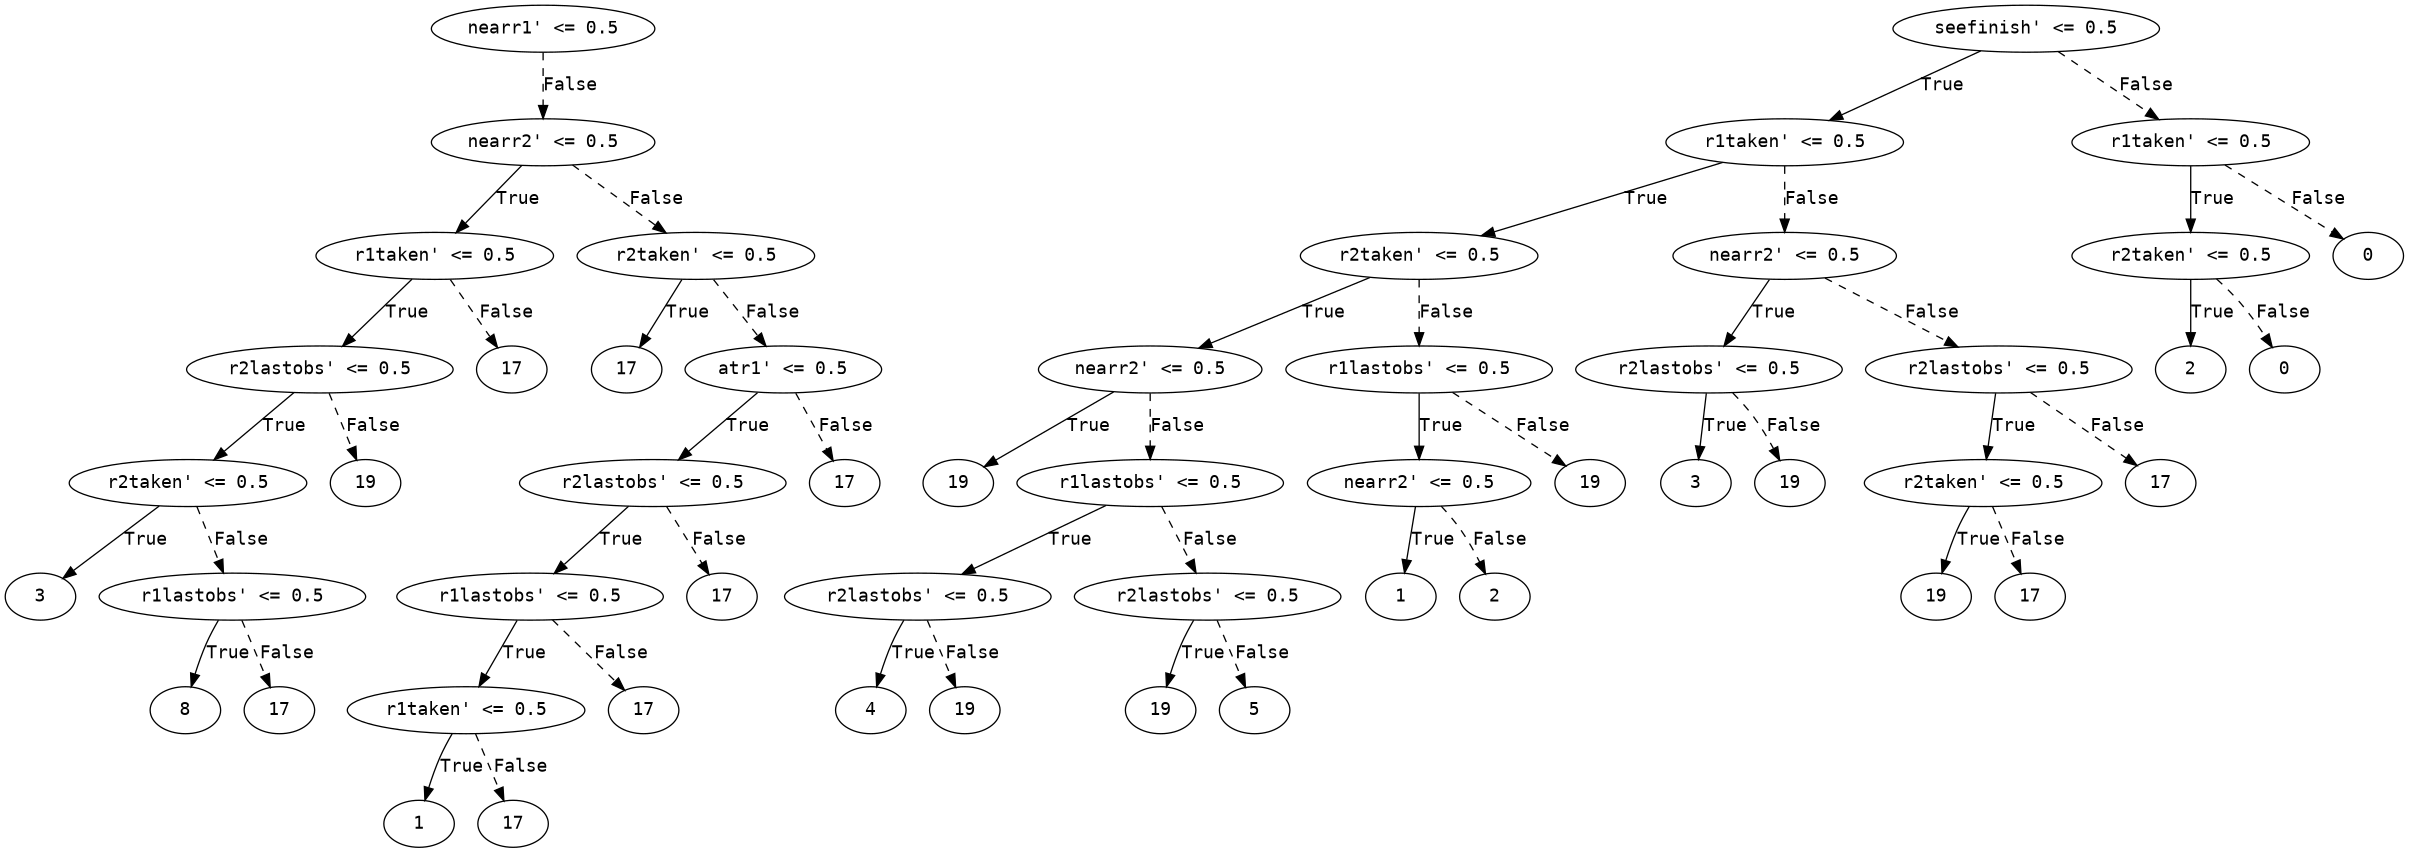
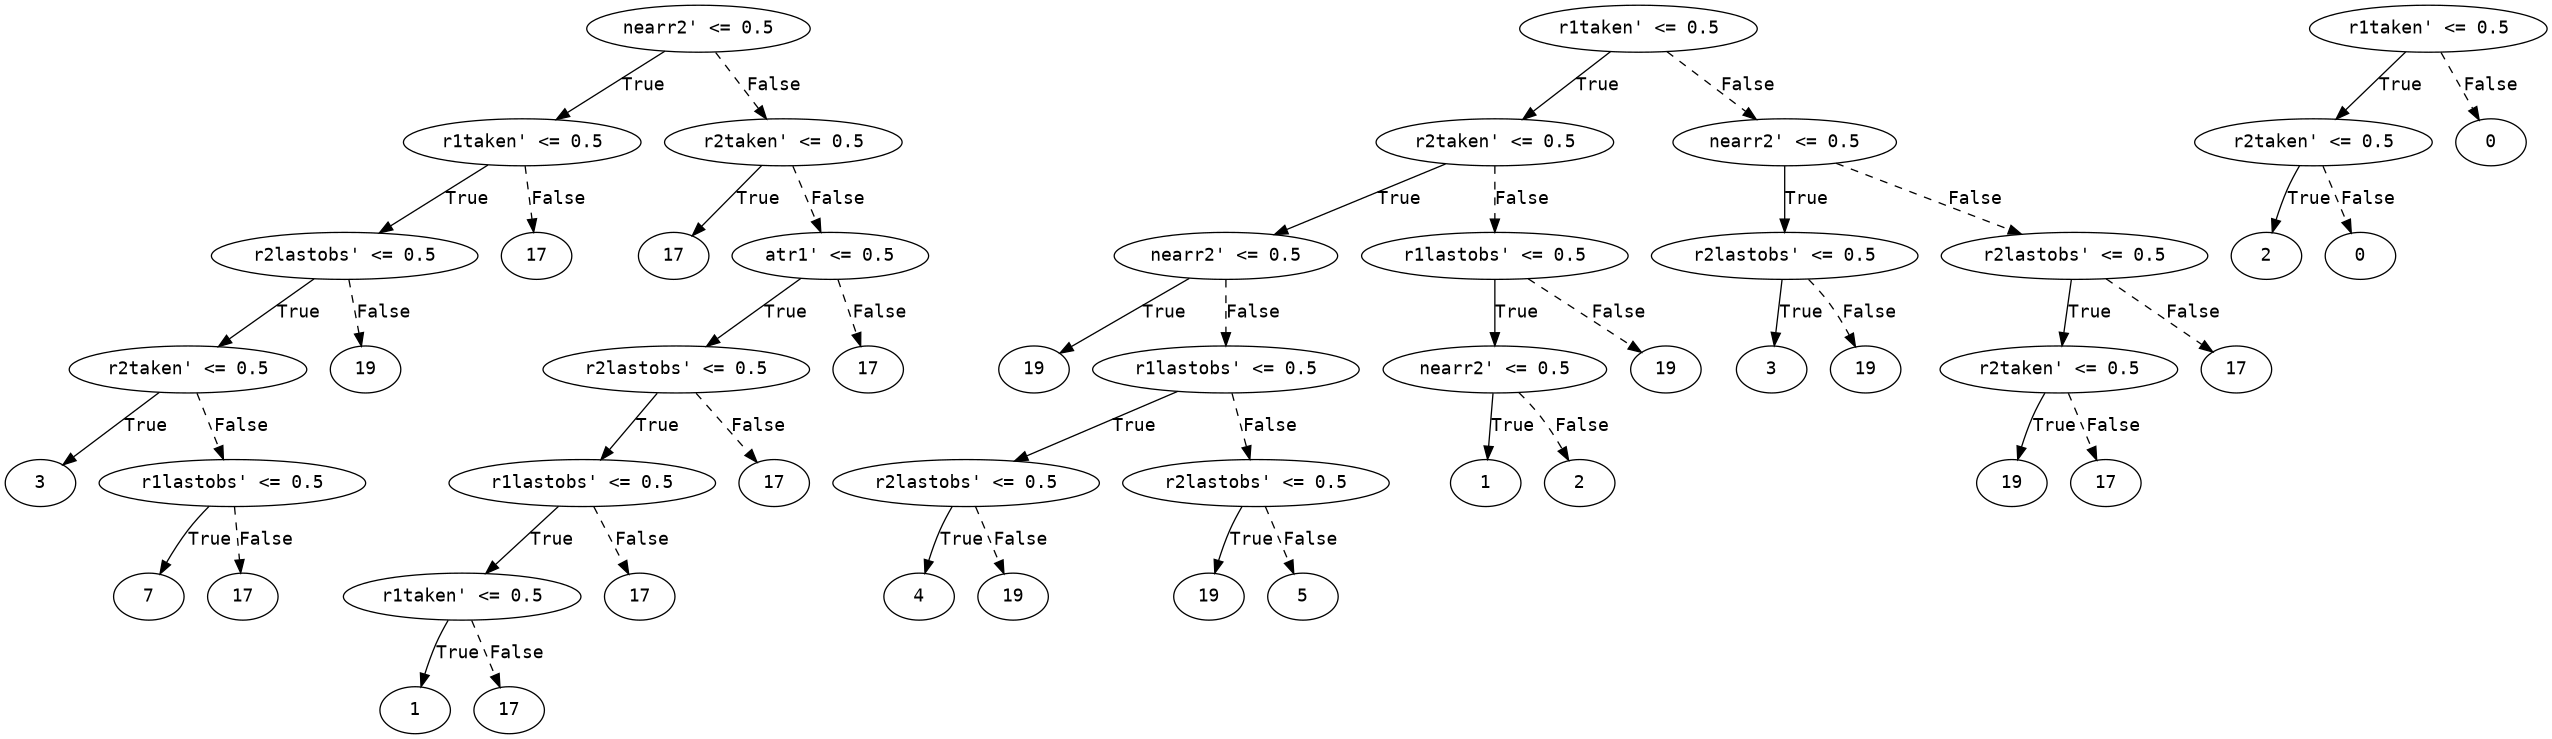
(543, 29) -> none
(2026, 29) -> none
(185, 710) -> (149, 597)
